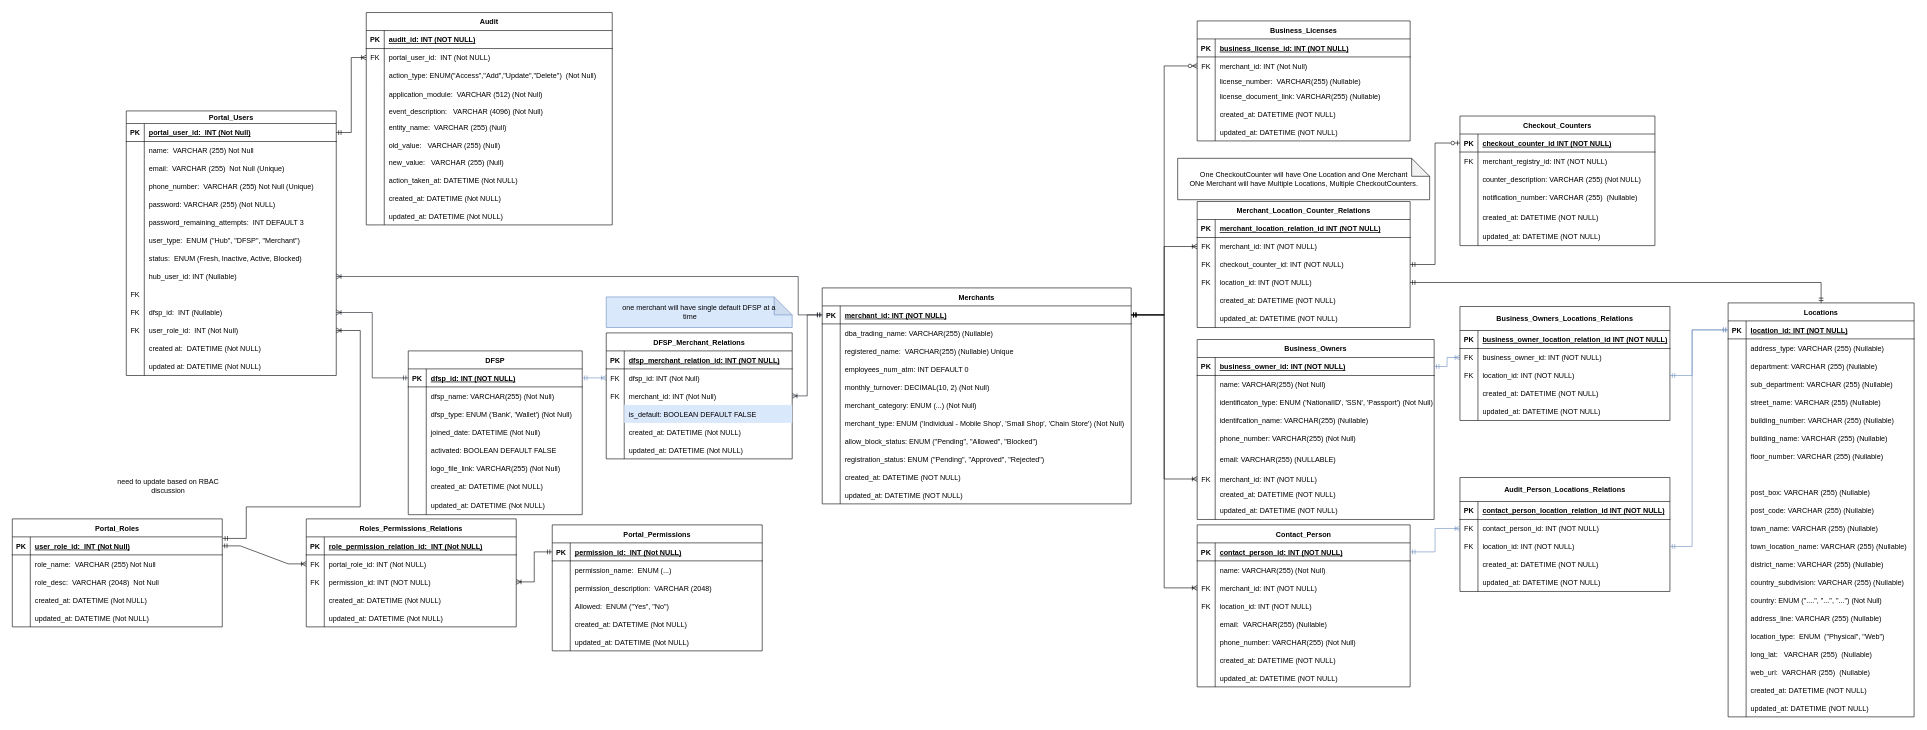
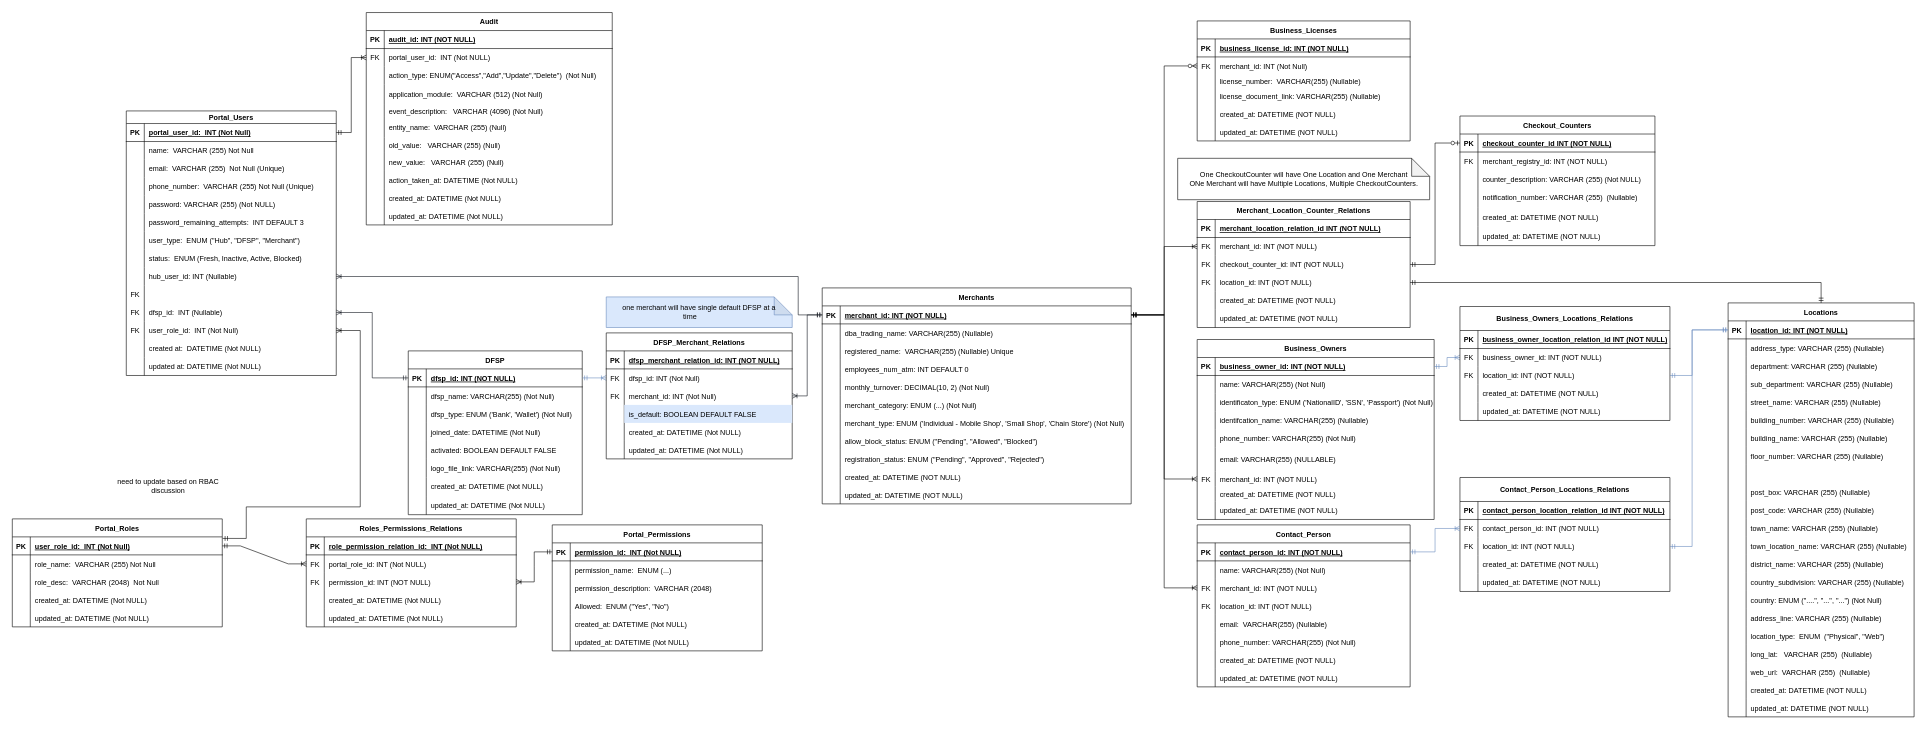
(1565, 490) -> (1565, 490)
